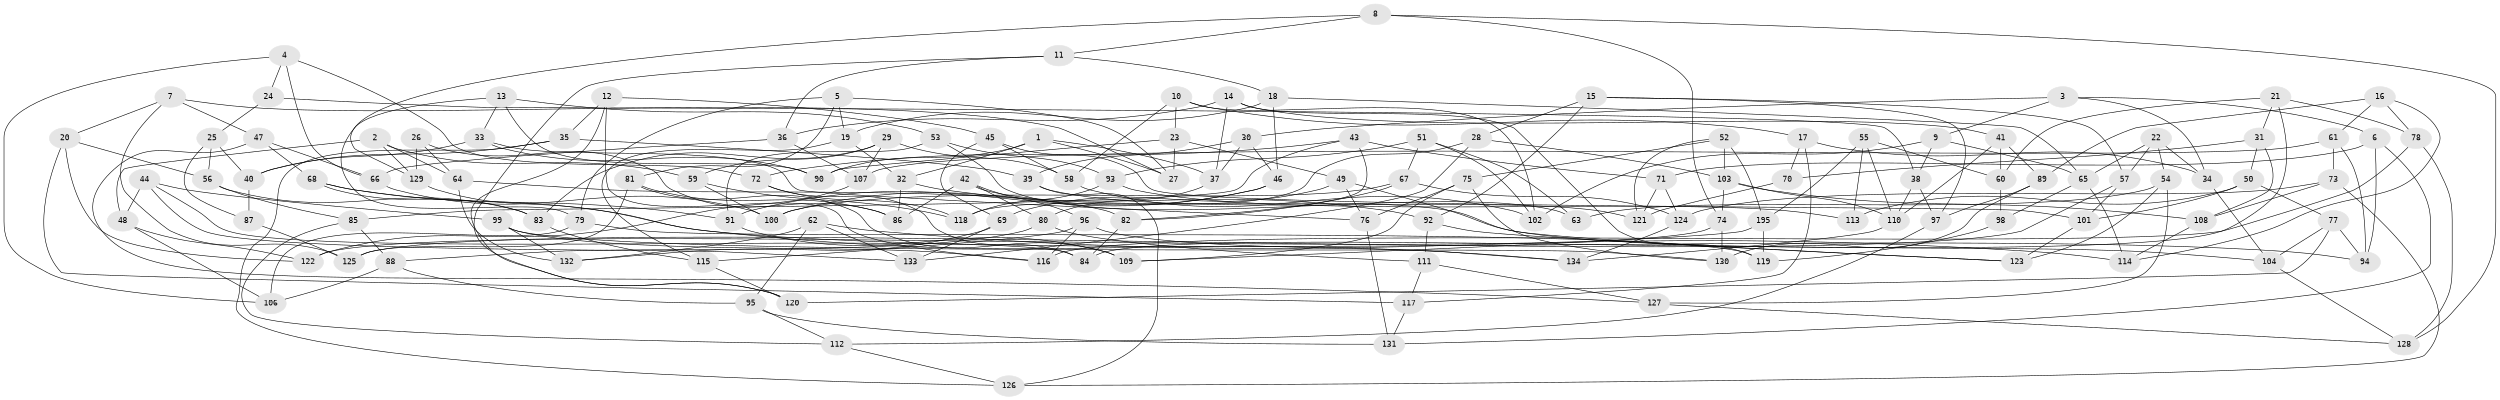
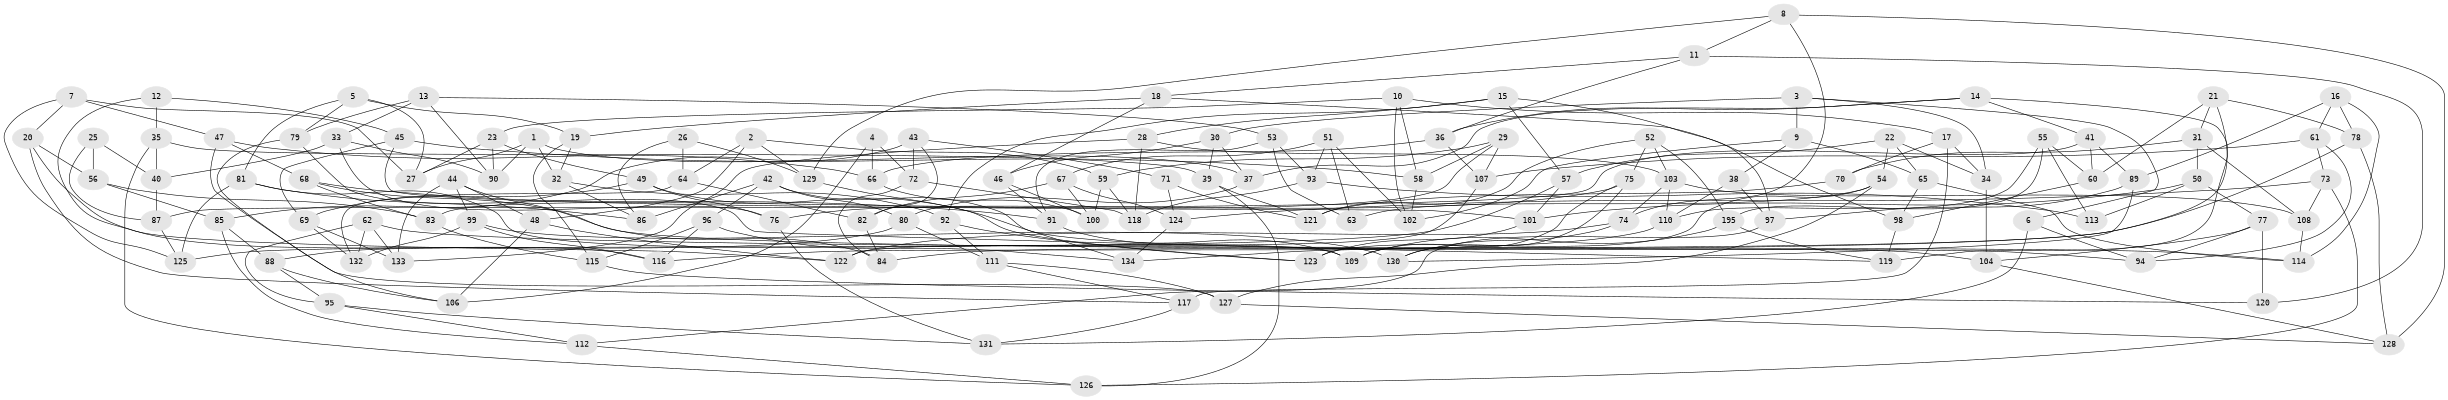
(268, 97) -> none
(1710, 113) -> (1555, 119)
(2020, 165) -> none
(1949, 181) -> (1602, 174)
(471, 214) -> none
